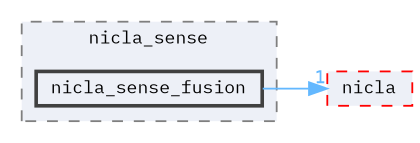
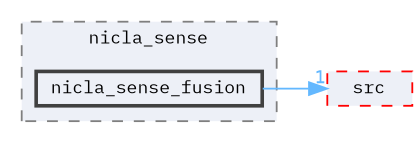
(370, 89) -> (370, 89)
